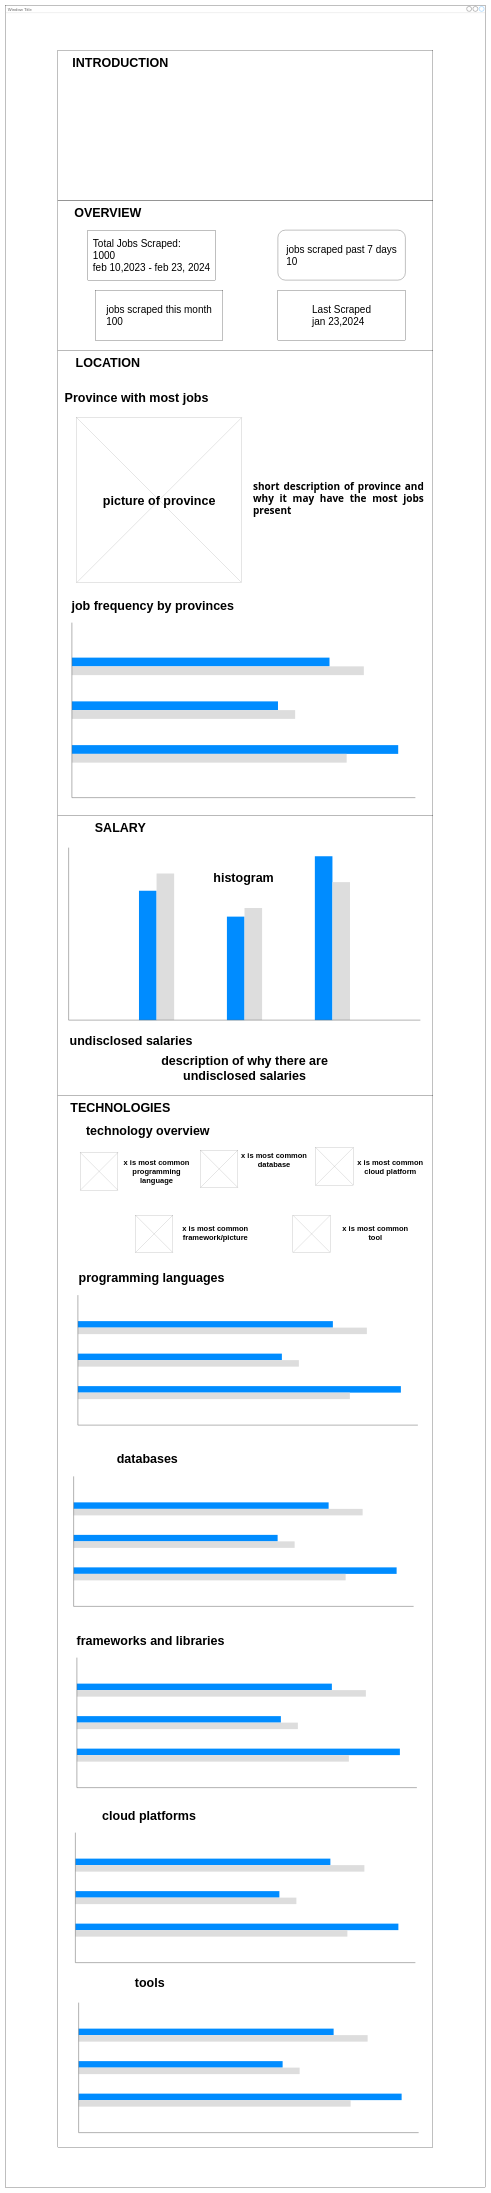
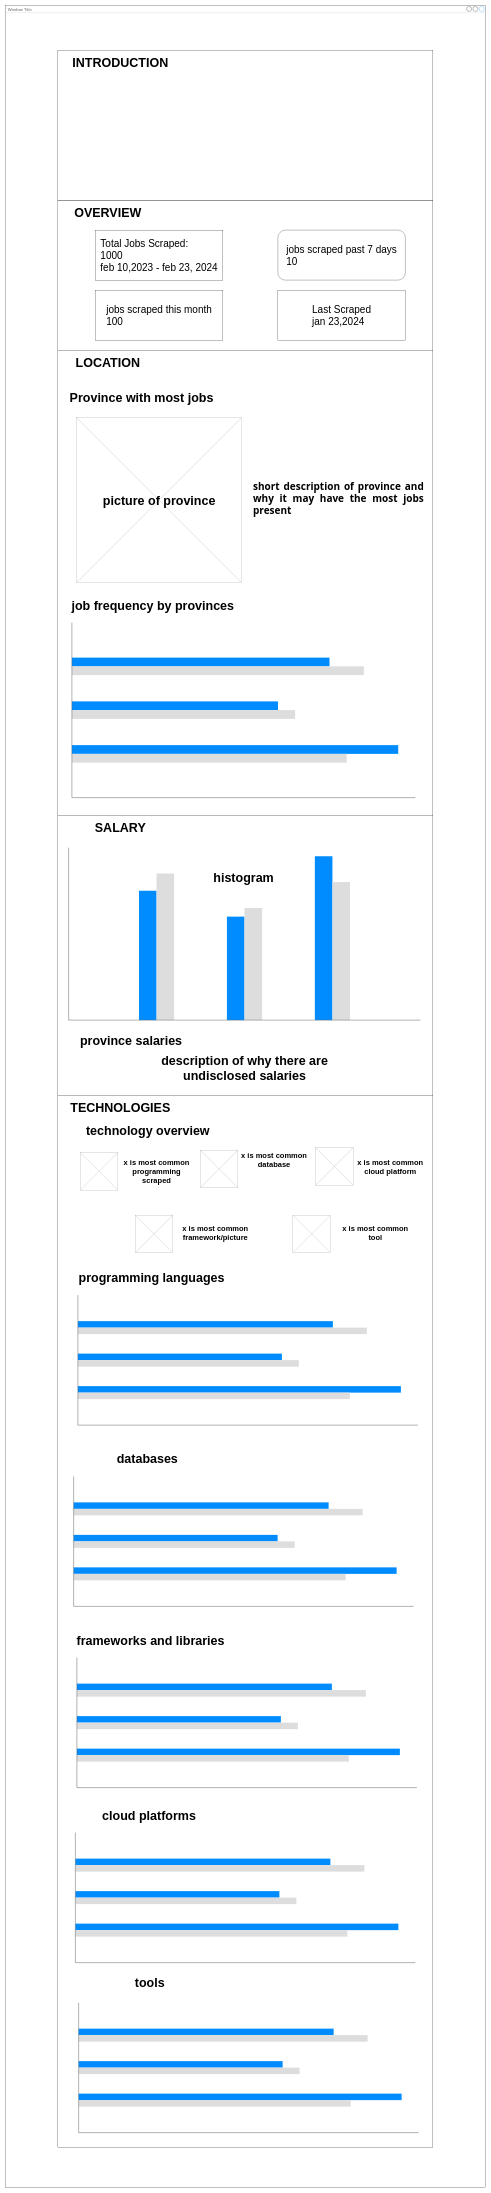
(151, 255) -> (159, 255)
(136, 398) -> (141, 398)
(131, 1040) -> (131, 1040)
(156, 1171) -> (156, 1171)
